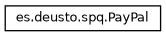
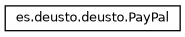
(83, 18) -> (93, 18)
